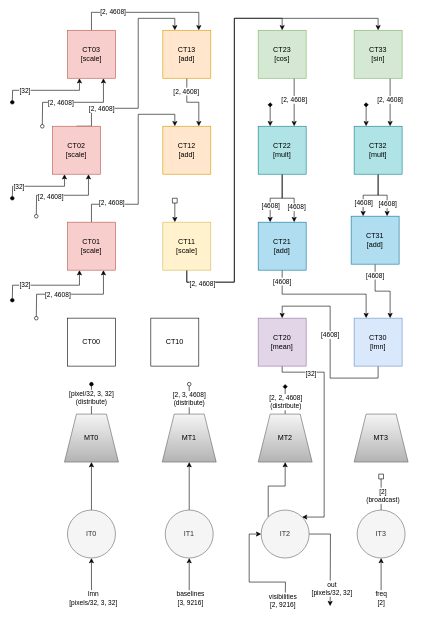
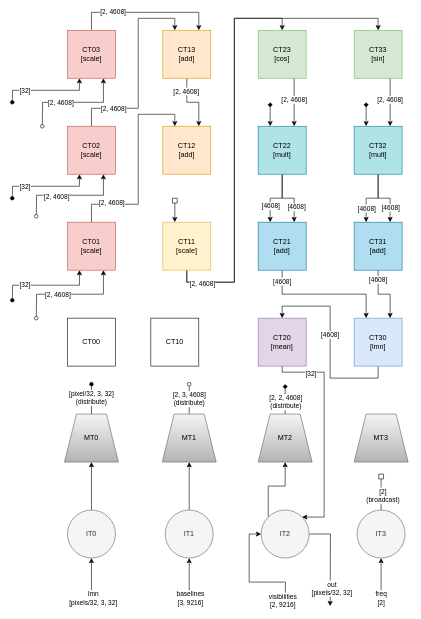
(77, 150) -> (92, 150)
(375, 240) -> (378, 246)
